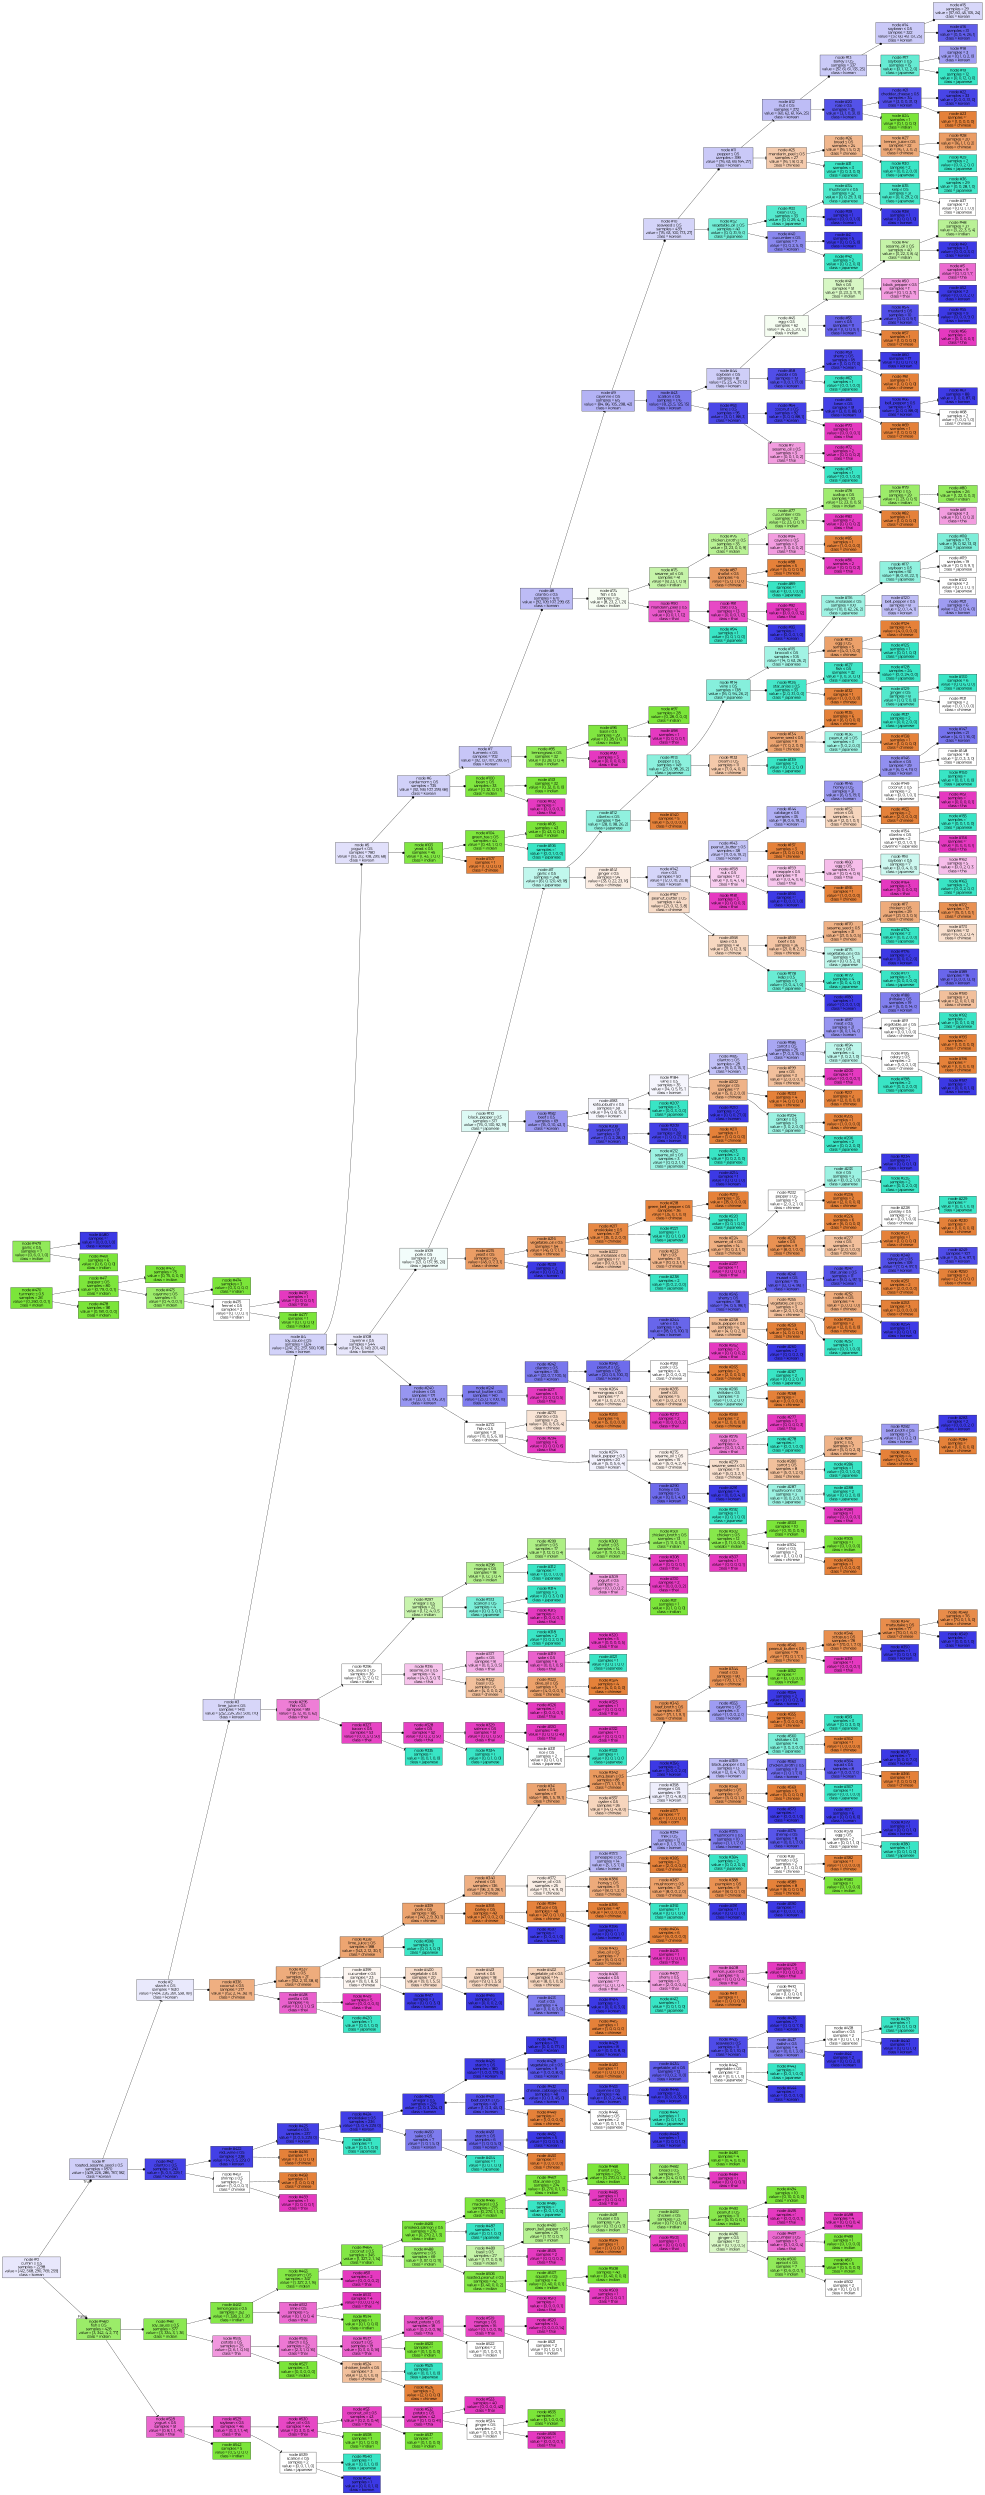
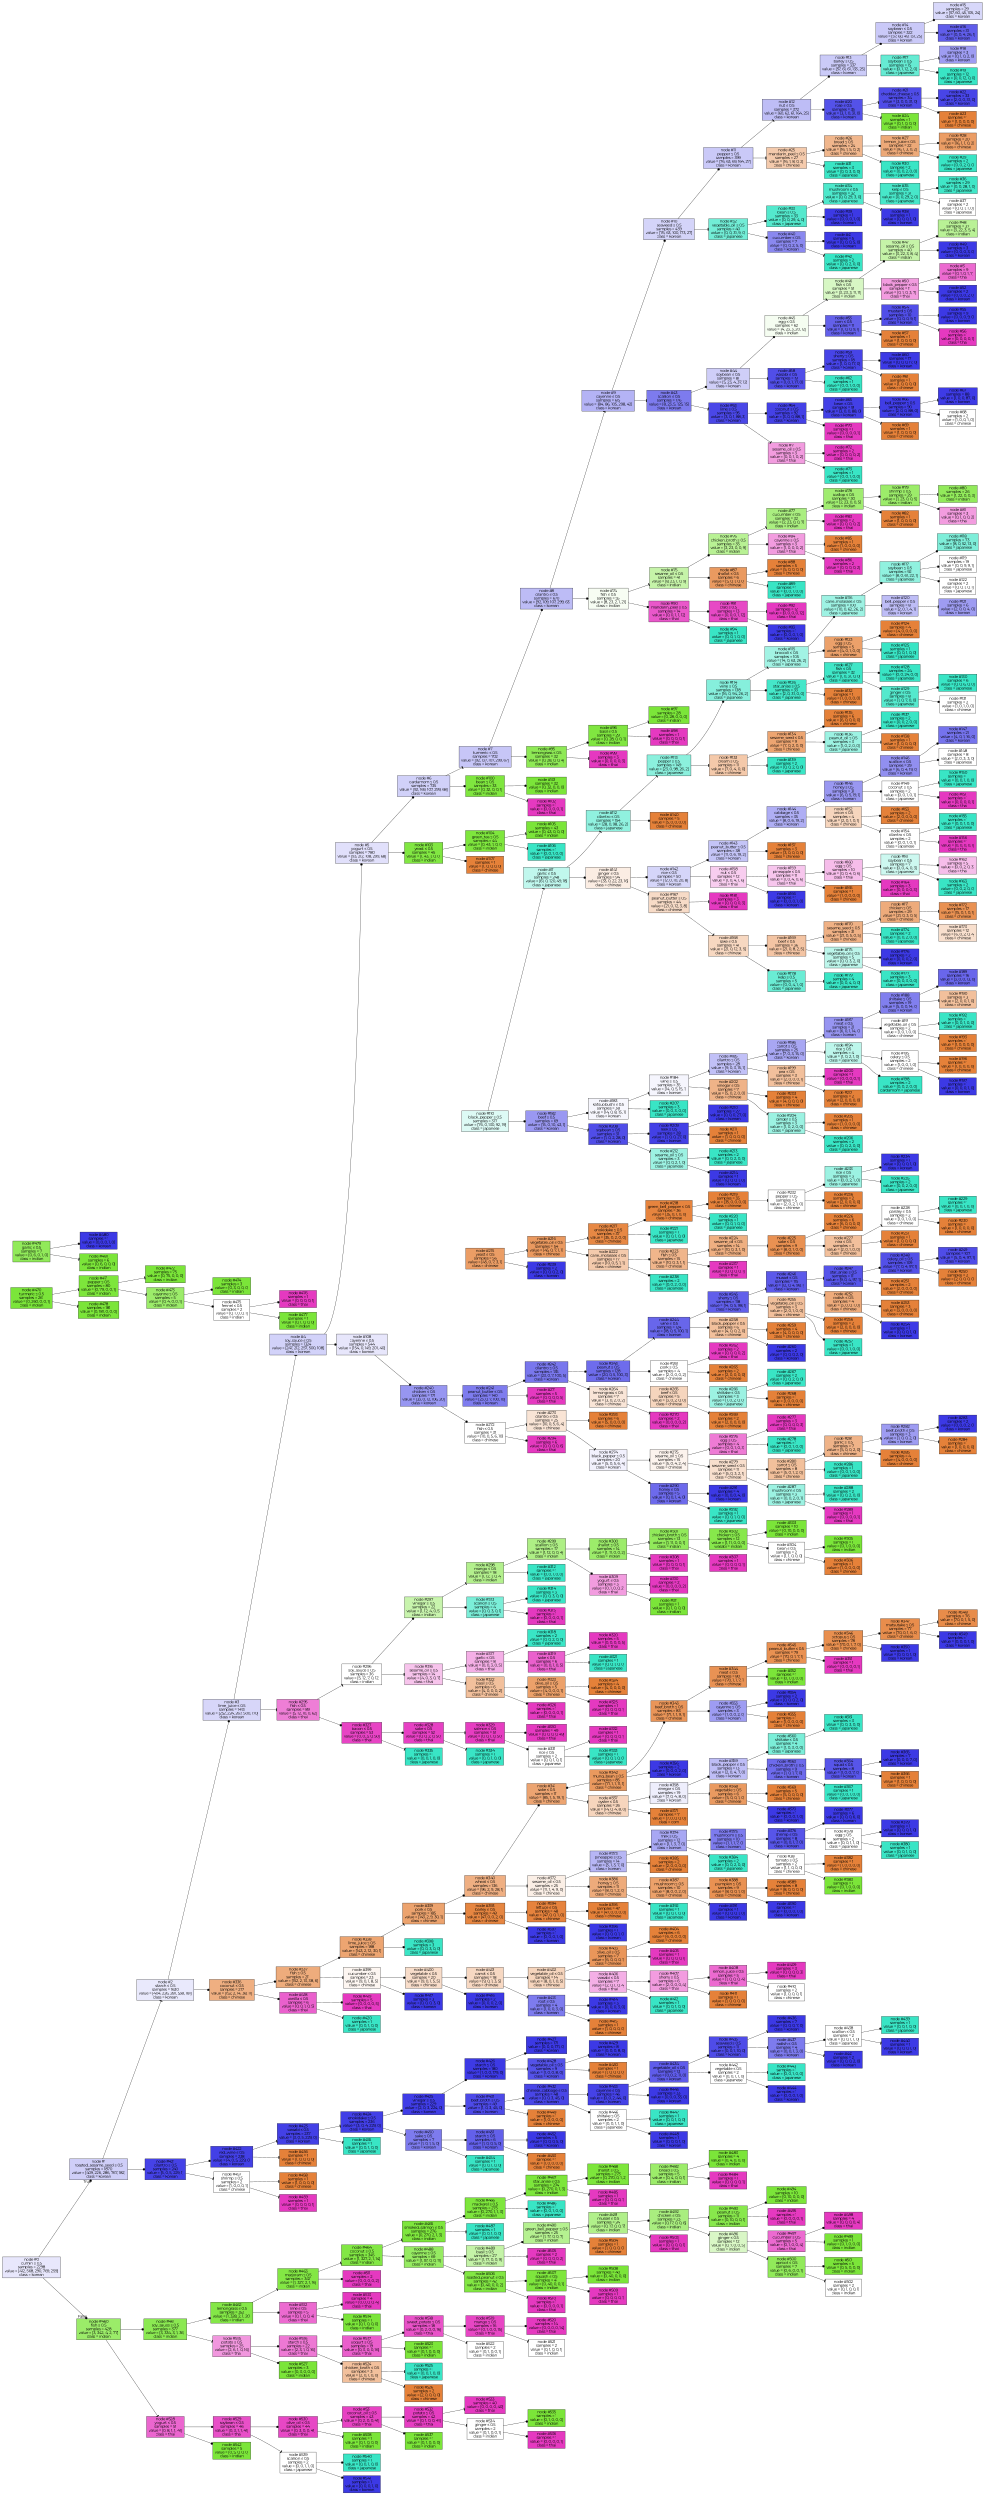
(871, 803) -> (871, 791)
(900, 846) -> (900, 846)
(699, 889) -> (699, 902)
(843, 1003) -> none
(900, 1090) -> (900, 1090)
(763, 1225) -> (757, 1200)
(424, 1259) -> none
none -> (515, 1384)
(516, 1439) -> (516, 1439)
(541, 1460) -> (581, 1439)
(577, 1662) -> (577, 1662)
(843, 1745) -> none
(577, 1789) -> (579, 1785)
(638, 1899) -> (638, 1899)
(456, 2103) -> (454, 2106)
